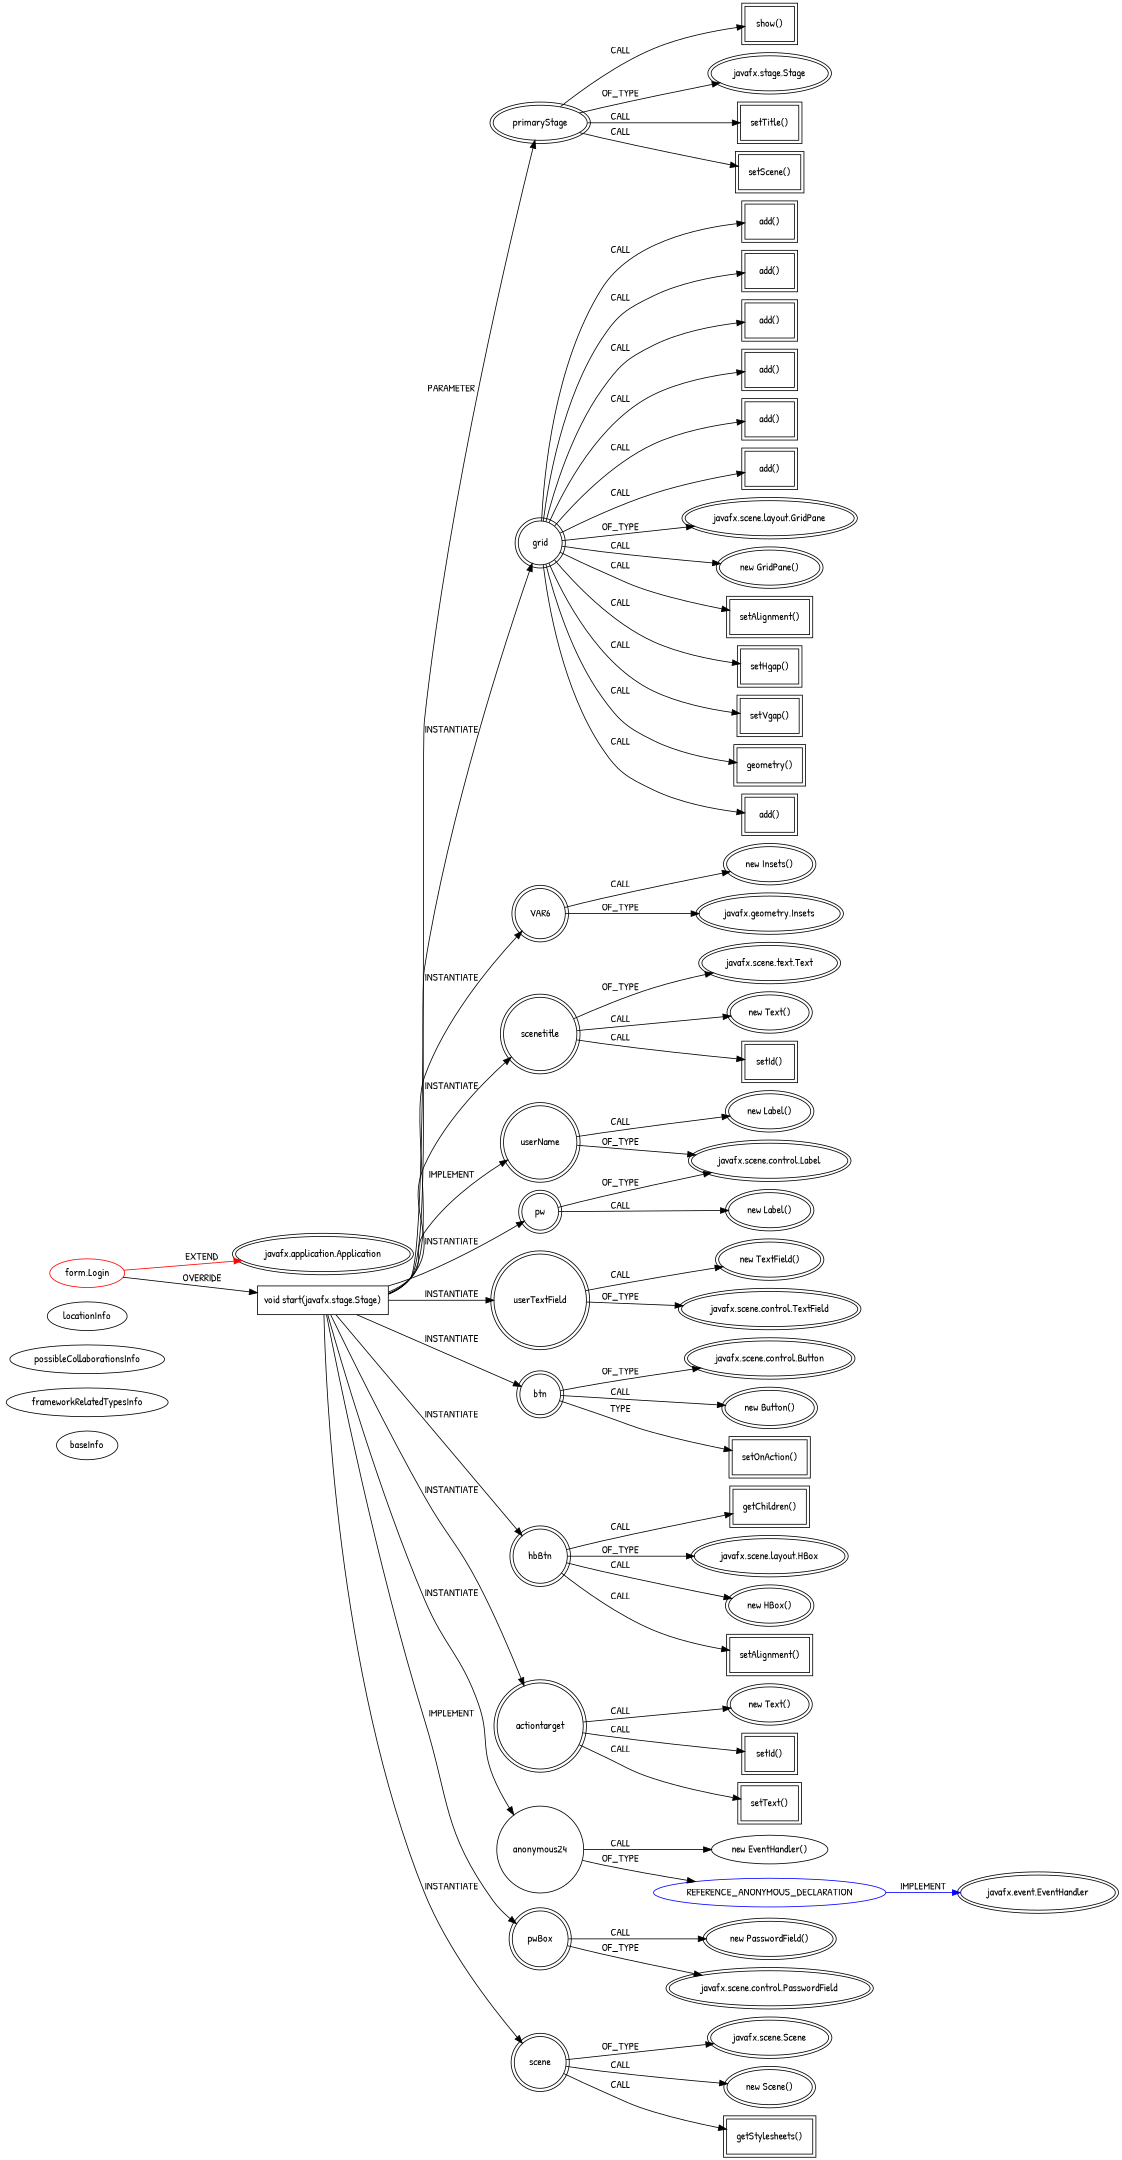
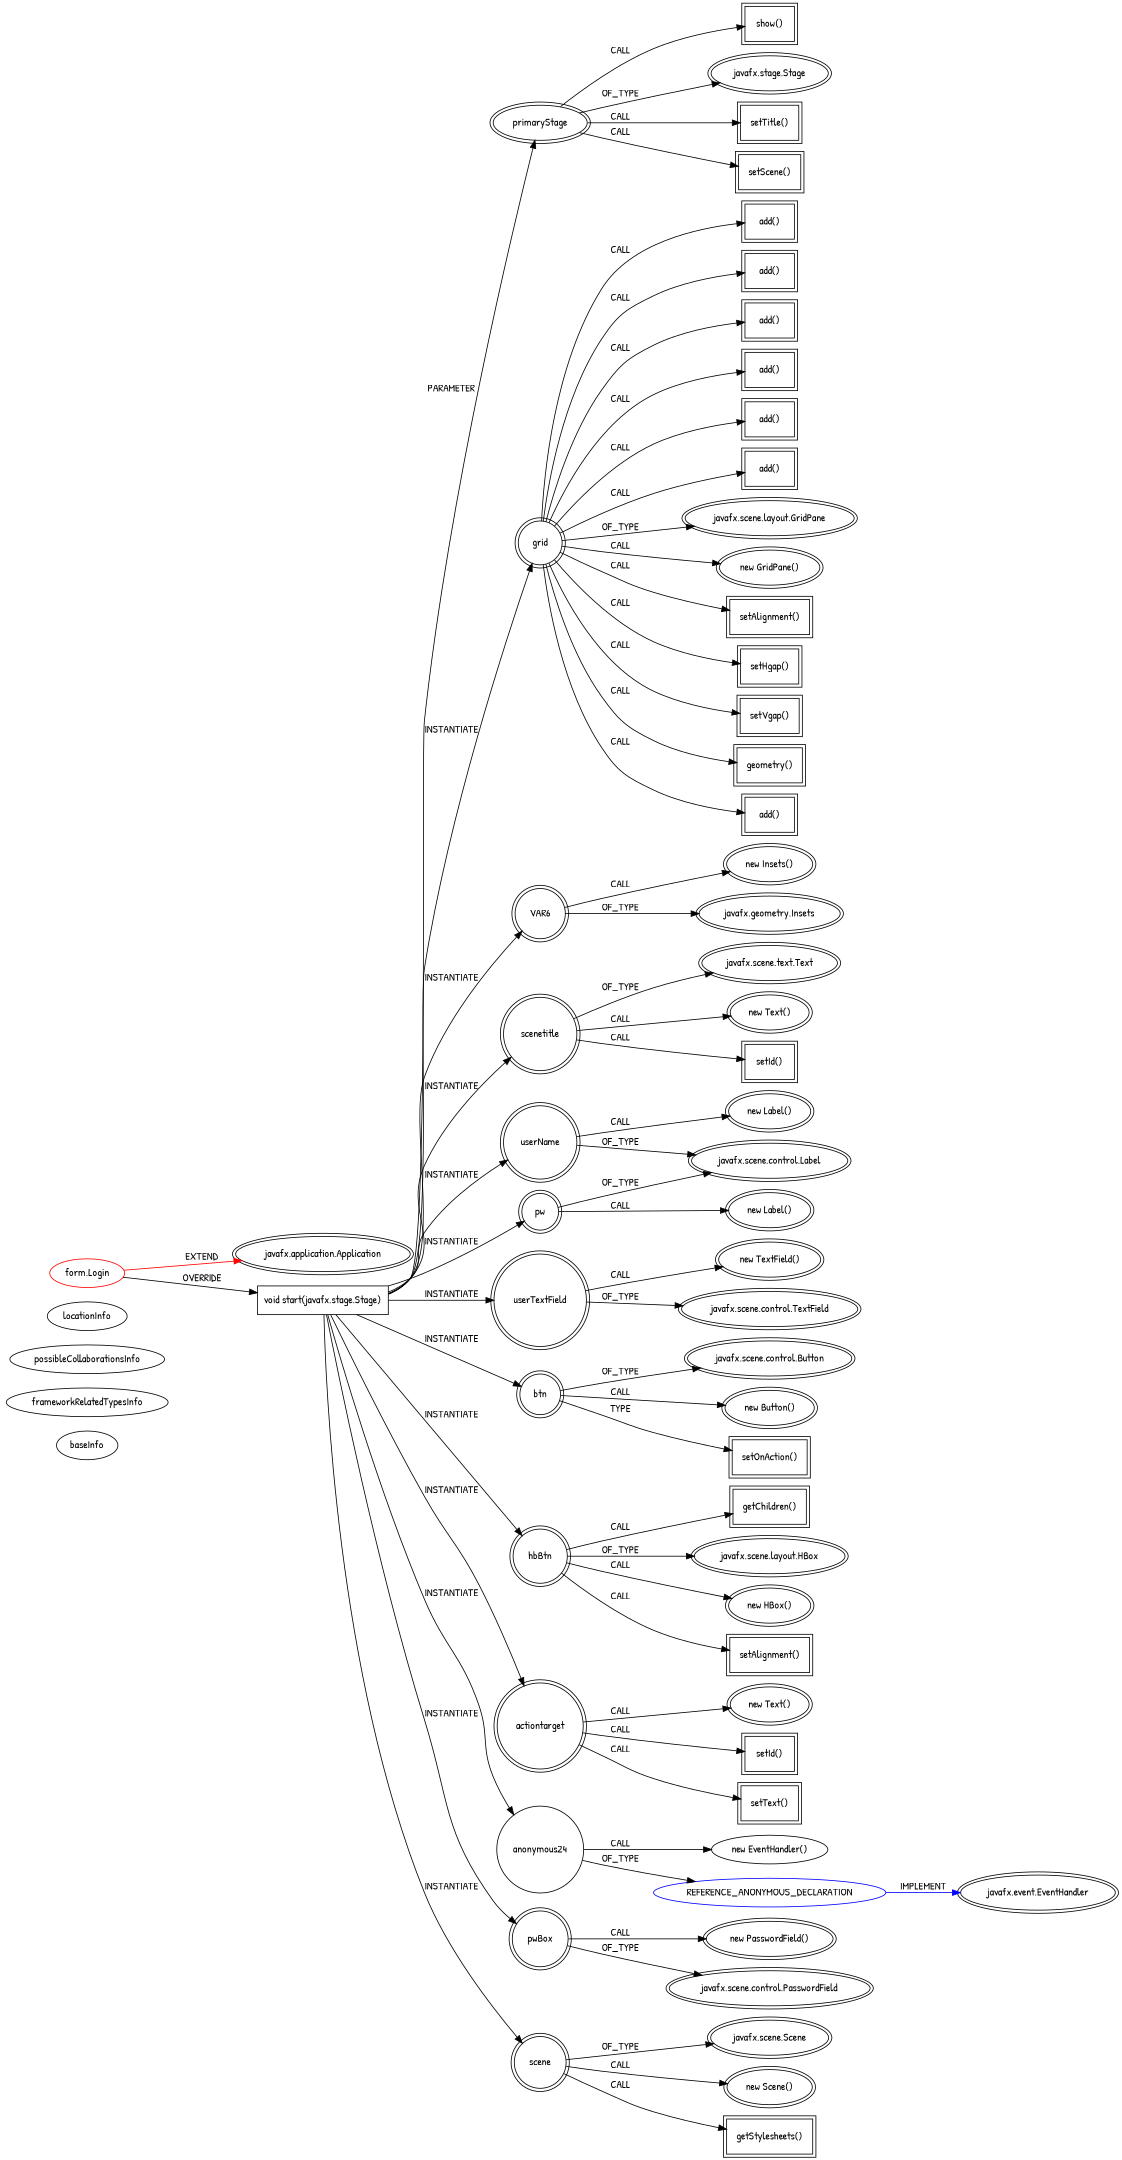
(452, 1175) -> (452, 1175)
(452, 1714) -> (452, 1714)
